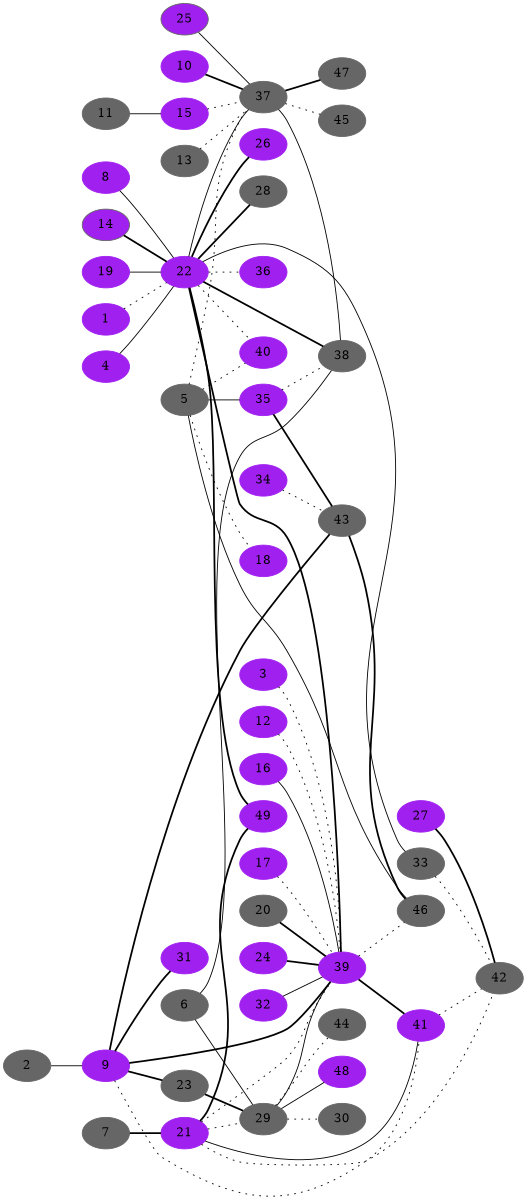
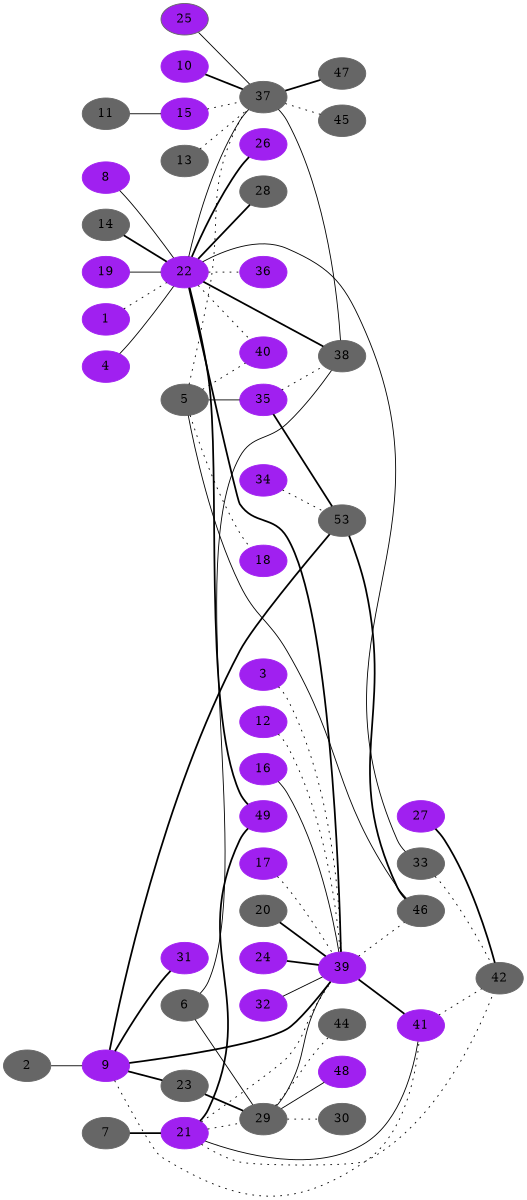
(106, 225) -> (106, 225)
(342, 521) -> (342, 521)
